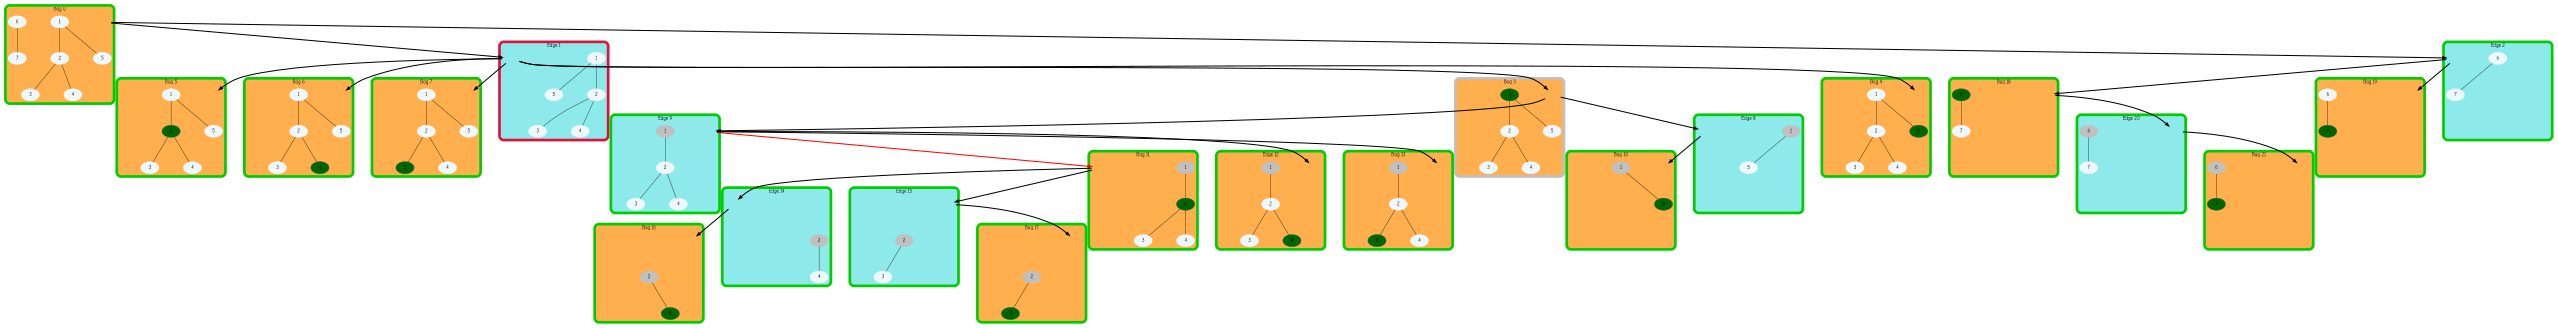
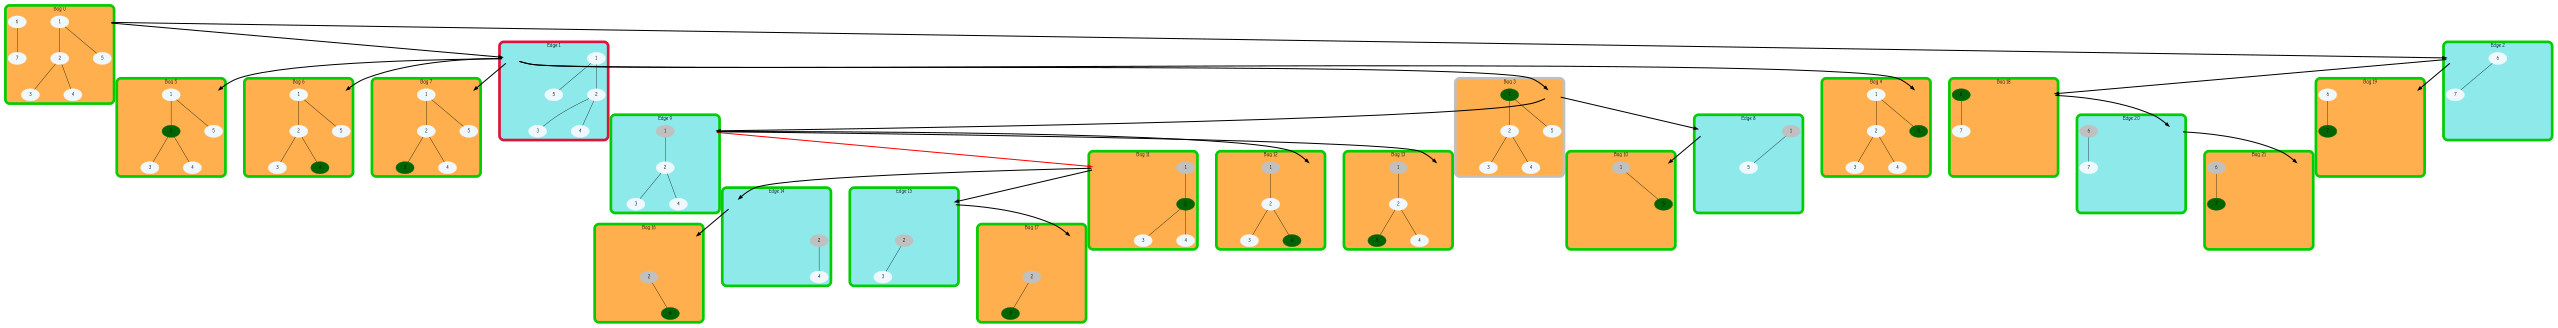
(1271, 155) -> (1271, 155)
